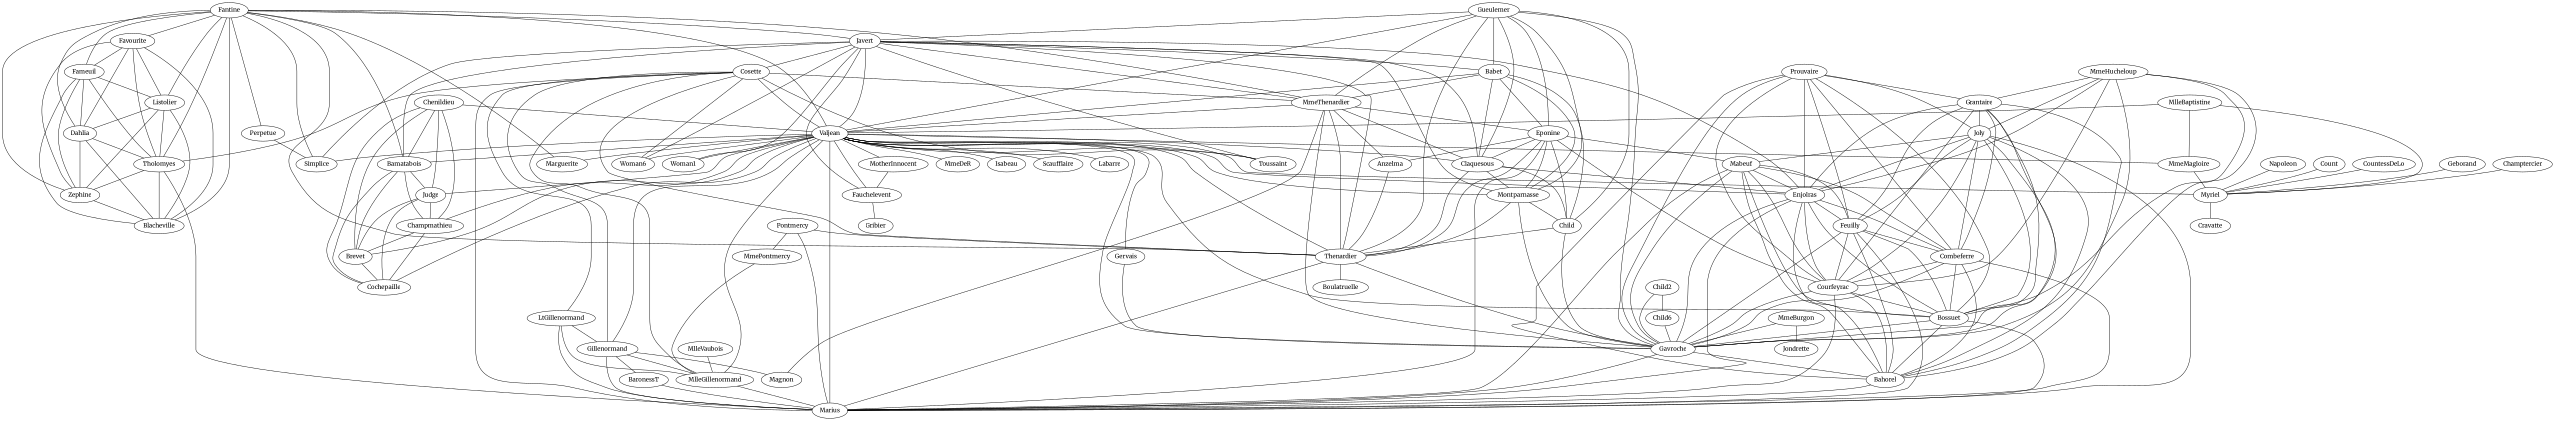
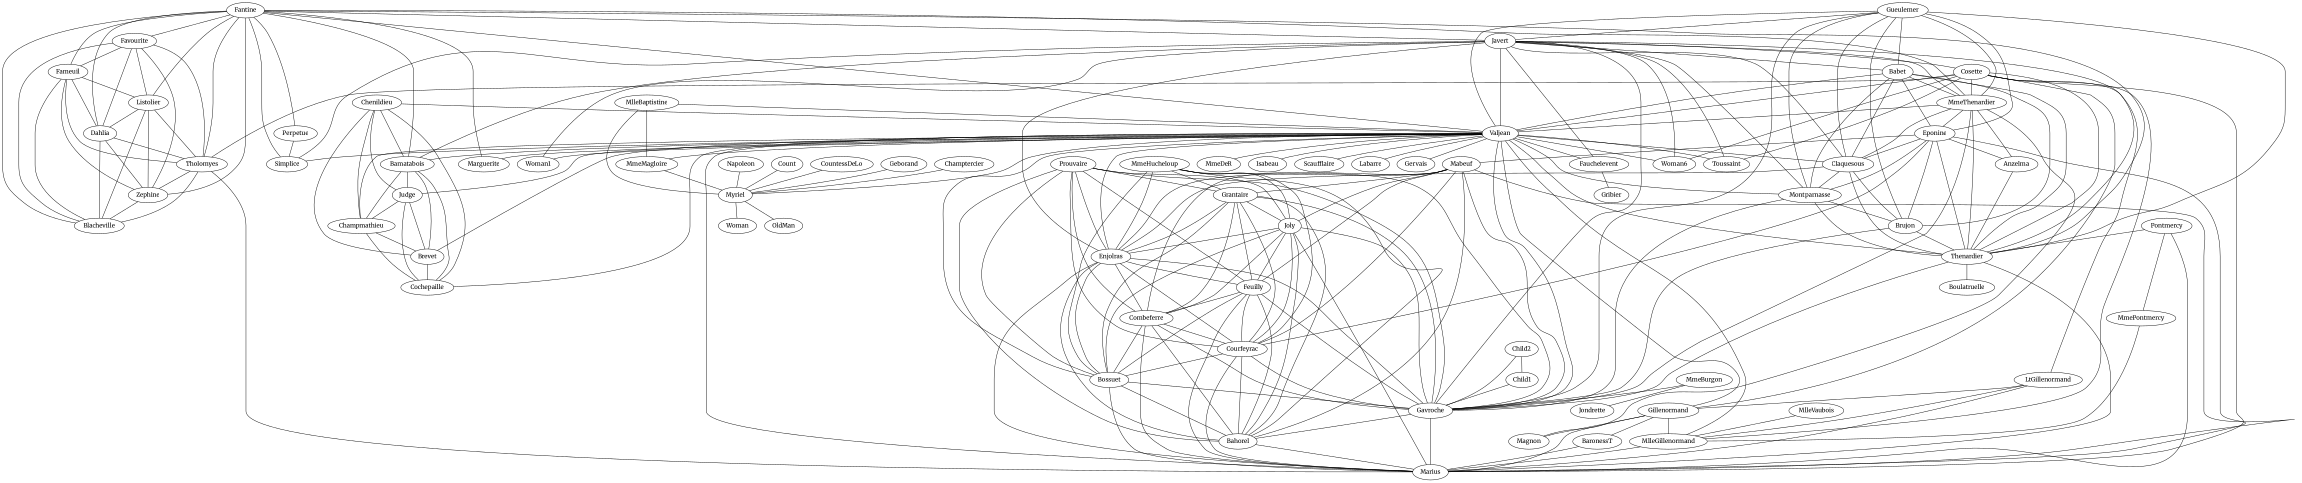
none -> (2066, 126)
(893, 164) -> none
none -> (784, 226)
(1567, 226) -> (1905, 226)
(2210, 226) -> (737, 226)
(1796, 287) -> (1352, 183)
(1662, 318) -> (1522, 380)
(1360, 343) -> (1606, 213)
